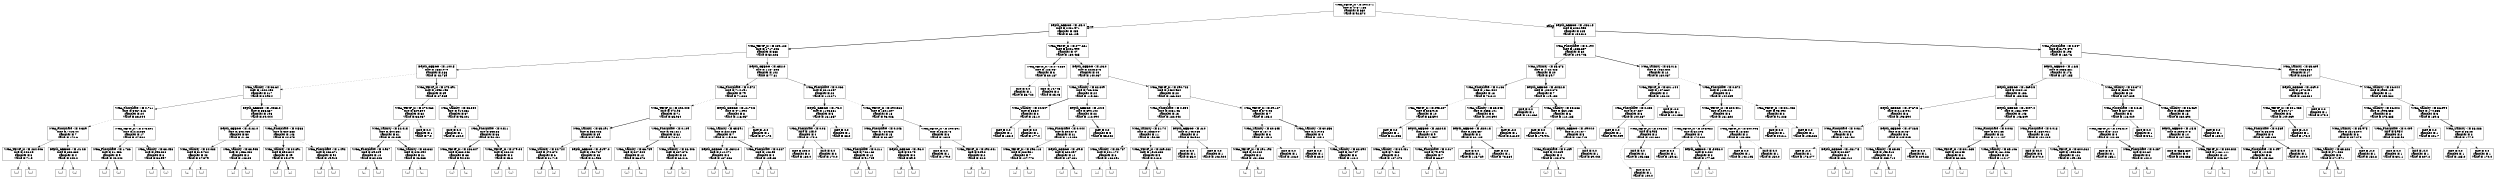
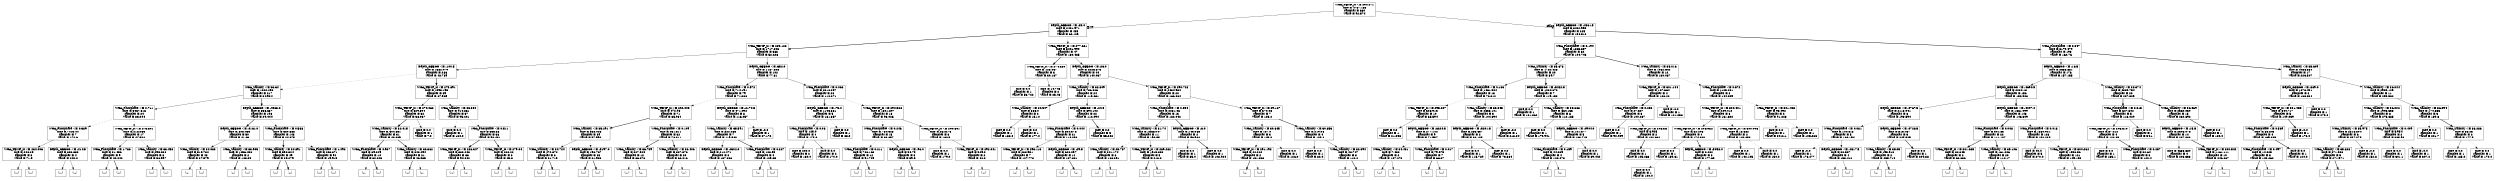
(1202, 144) -> (1202, 144)
(1620, 154) -> (1656, 163)
